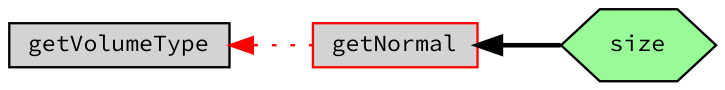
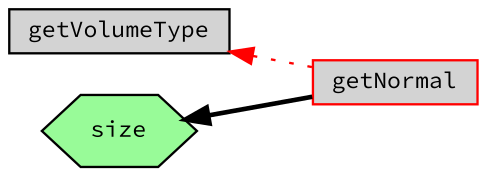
(531, 45) -> (260, 106)
